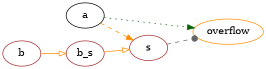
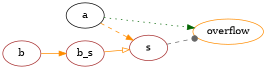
(50, 54) -> (50, 54)
